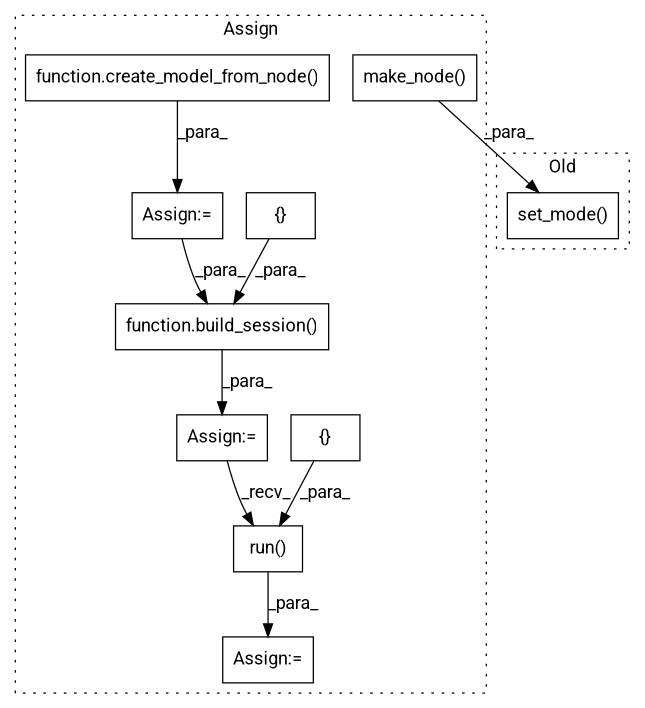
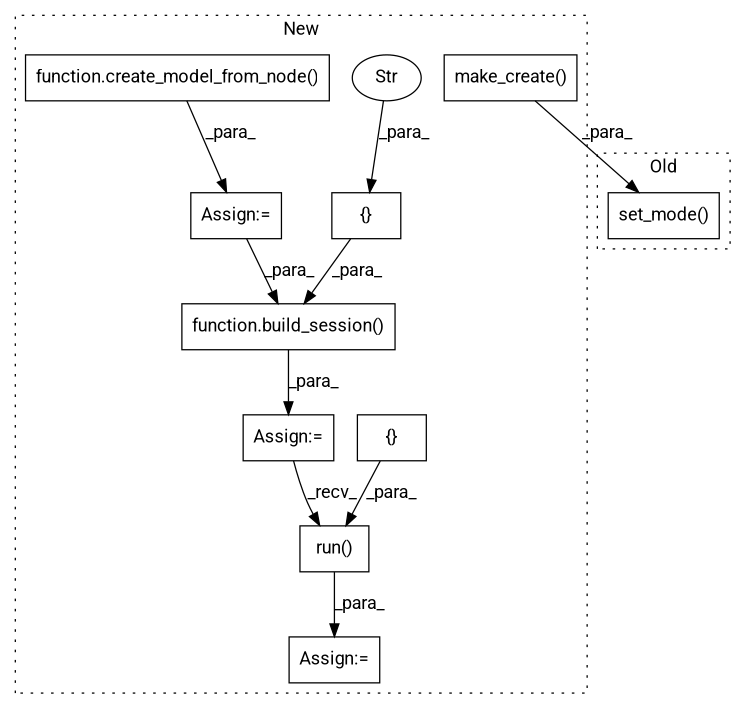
(251, 30) -> (301, 30)
none -> (387, 78)
(415, 78) -> (511, 78)
